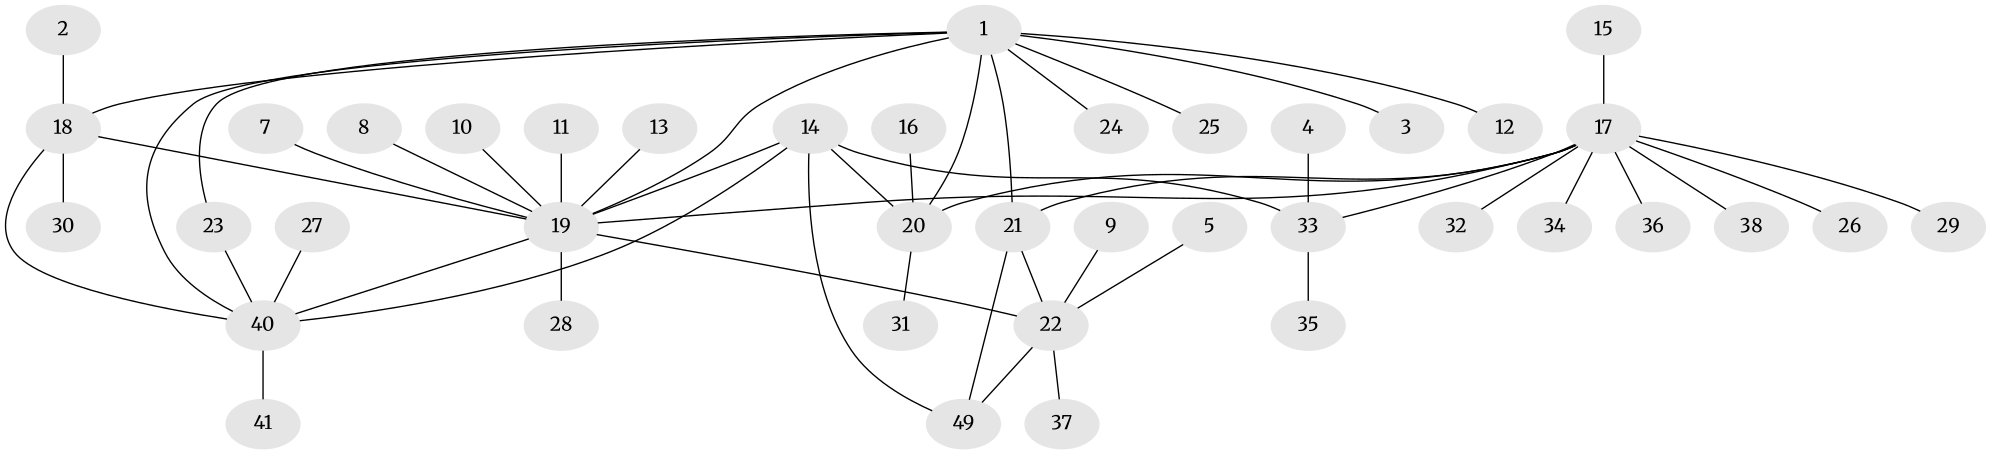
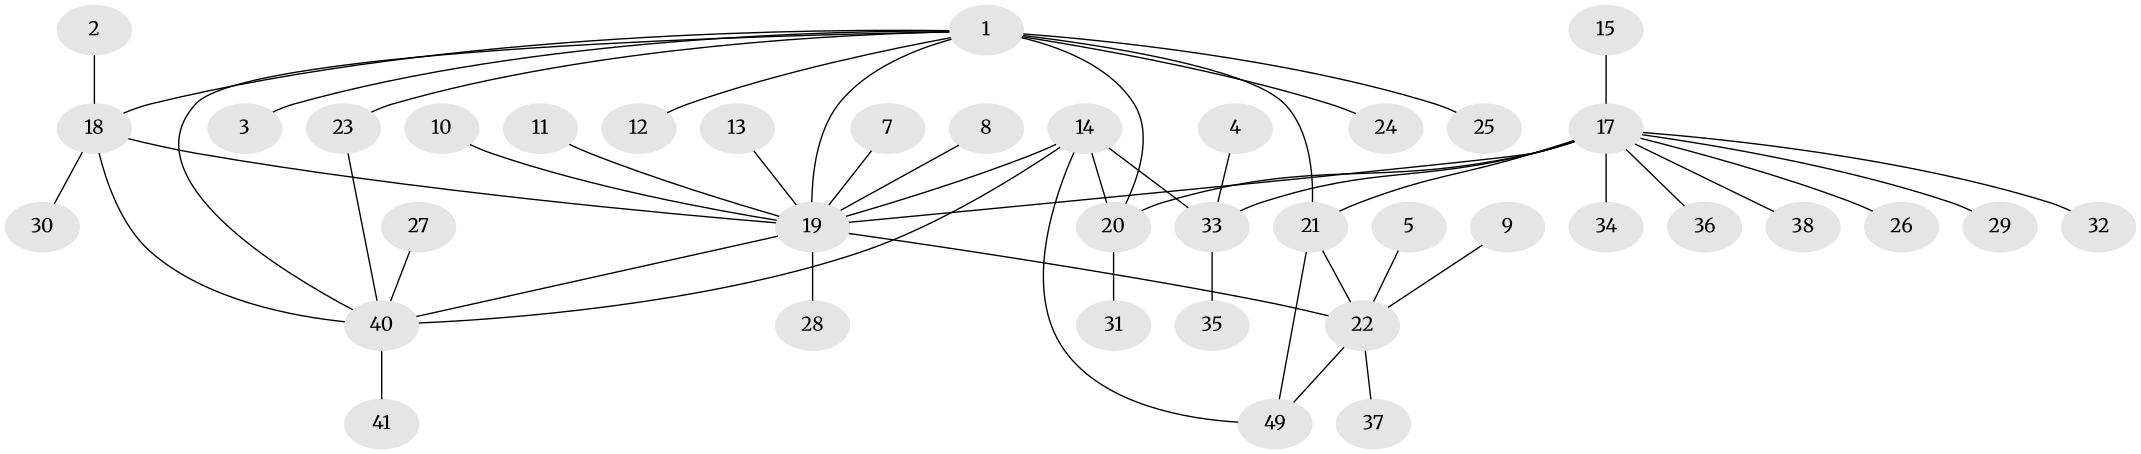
(909, 129) -> none
